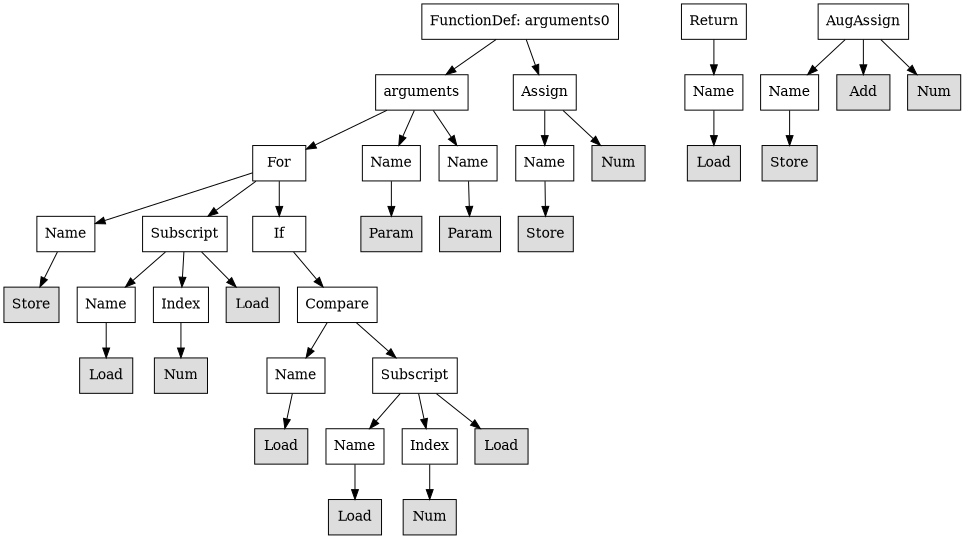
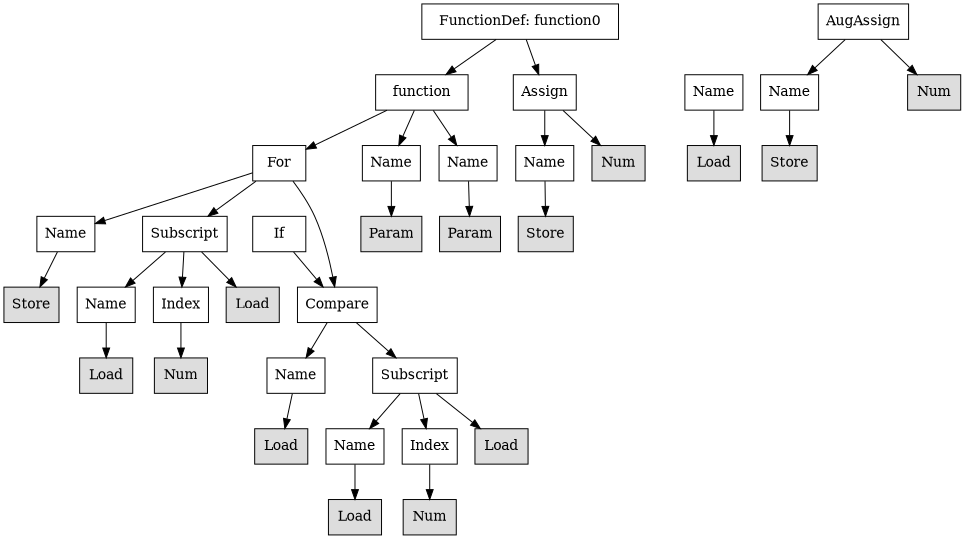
(520, 22) -> (520, 22)
(714, 22) -> none
(422, 92) -> (422, 92)
(863, 92) -> none
(279, 194) -> (319, 227)
